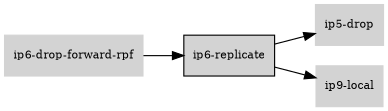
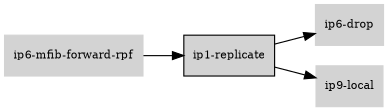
(349, 25) -> (349, 25)
(74, 56) -> (74, 56)
(229, 56) -> (229, 56)
